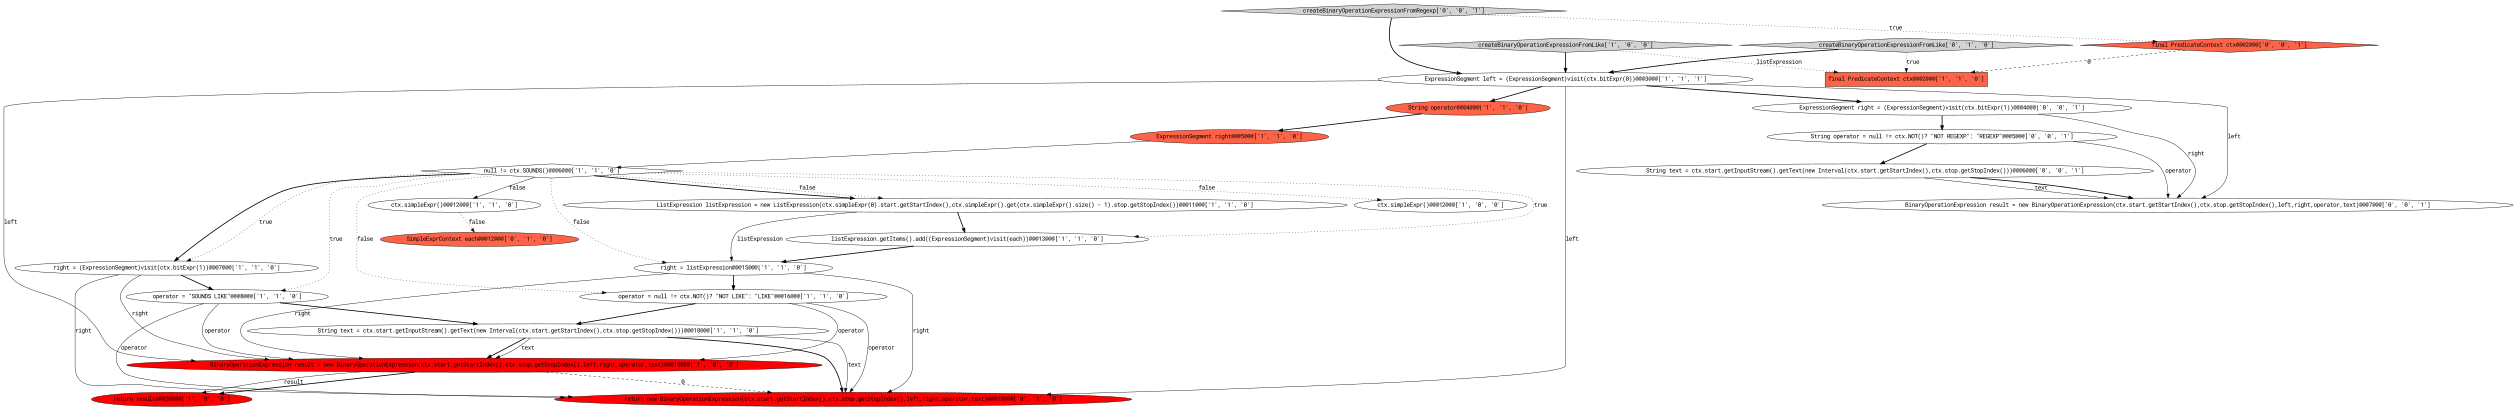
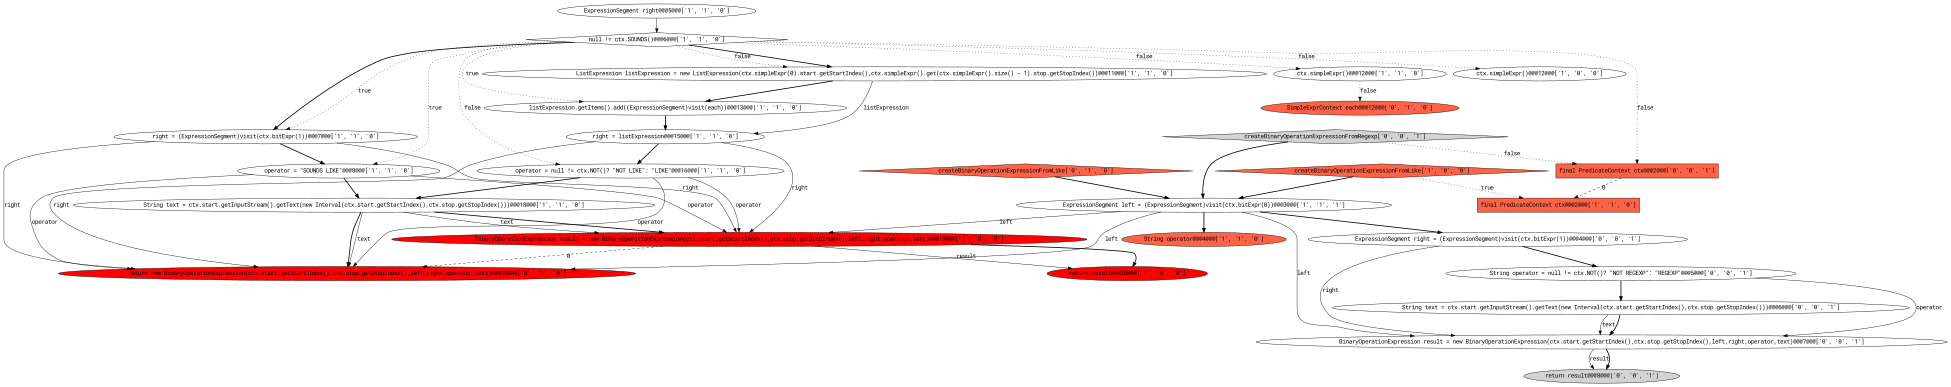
(1896, 28) -> (1512, 154)
(1566, 45) -> (1382, 171)
(1906, 45) -> (1026, 171)
(2229, 45) -> (1637, 171)
(1906, 60) -> none
(1779, 62) -> (1487, 188)
(1352, 122) -> none
(1229, 137) -> (657, 11)
(506, 187) -> (1015, 54)
(591, 237) -> (1242, 52)
none -> (1602, 376)
